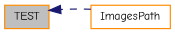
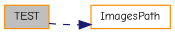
(76, 9) -> (64, 24)
